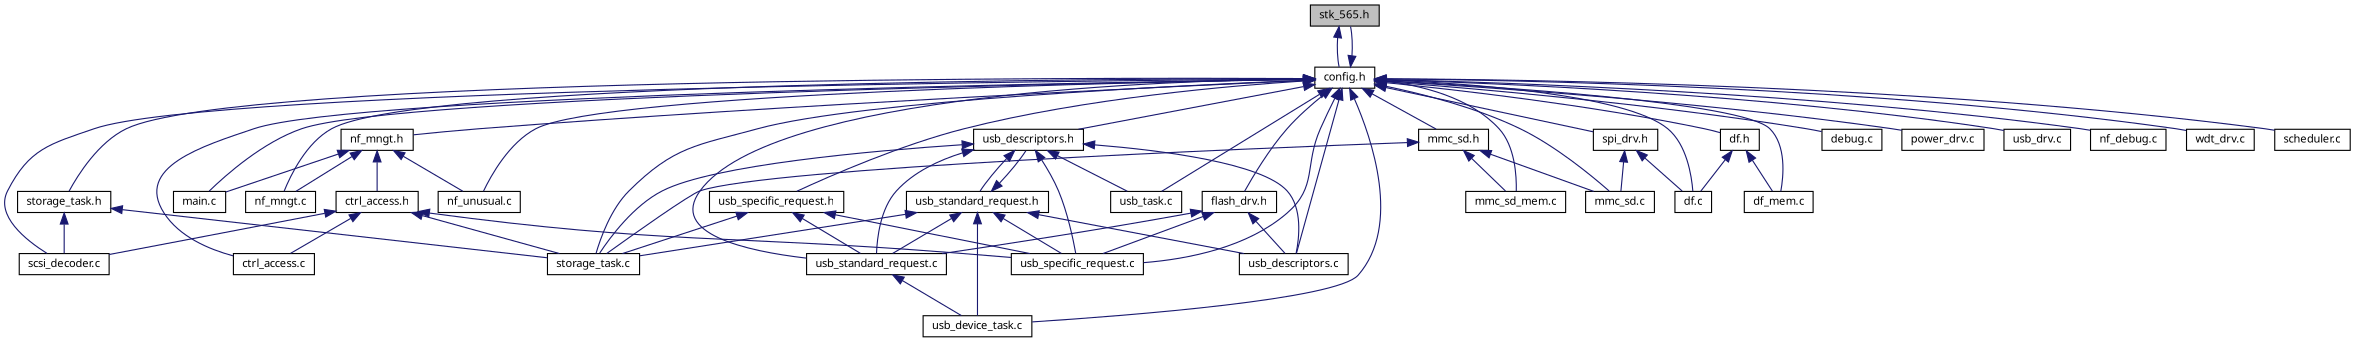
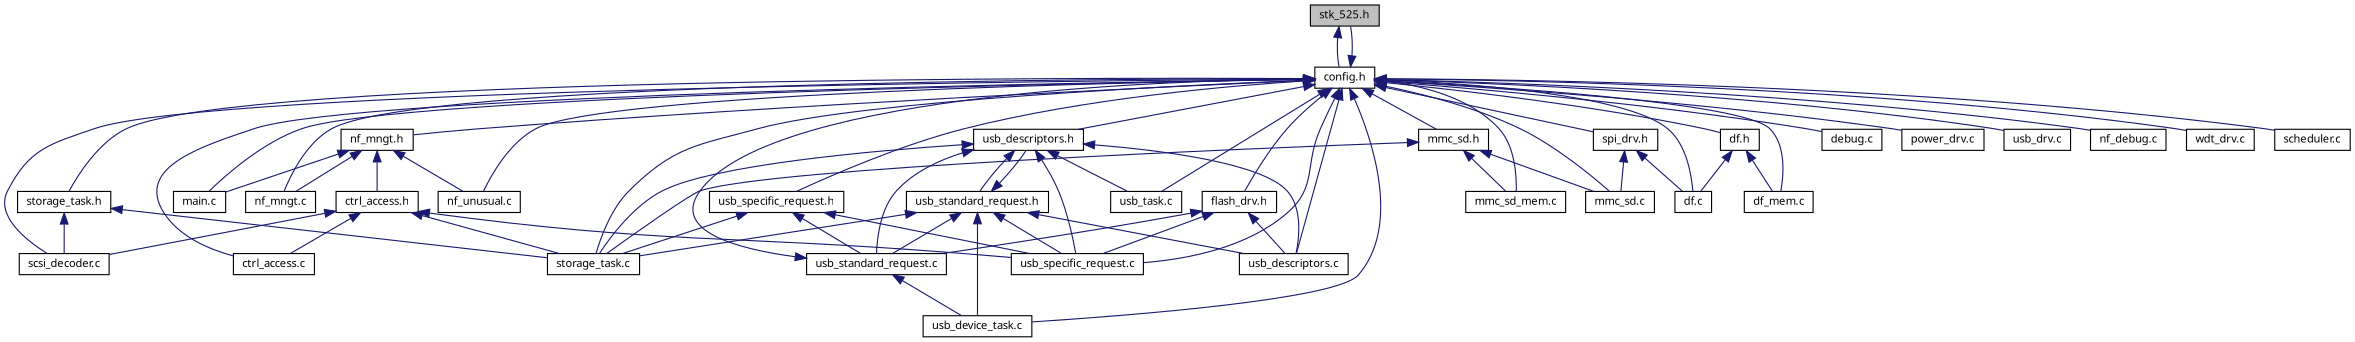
(1345, 16) -> (1345, 16)
(861, 119) -> (872, 117)
